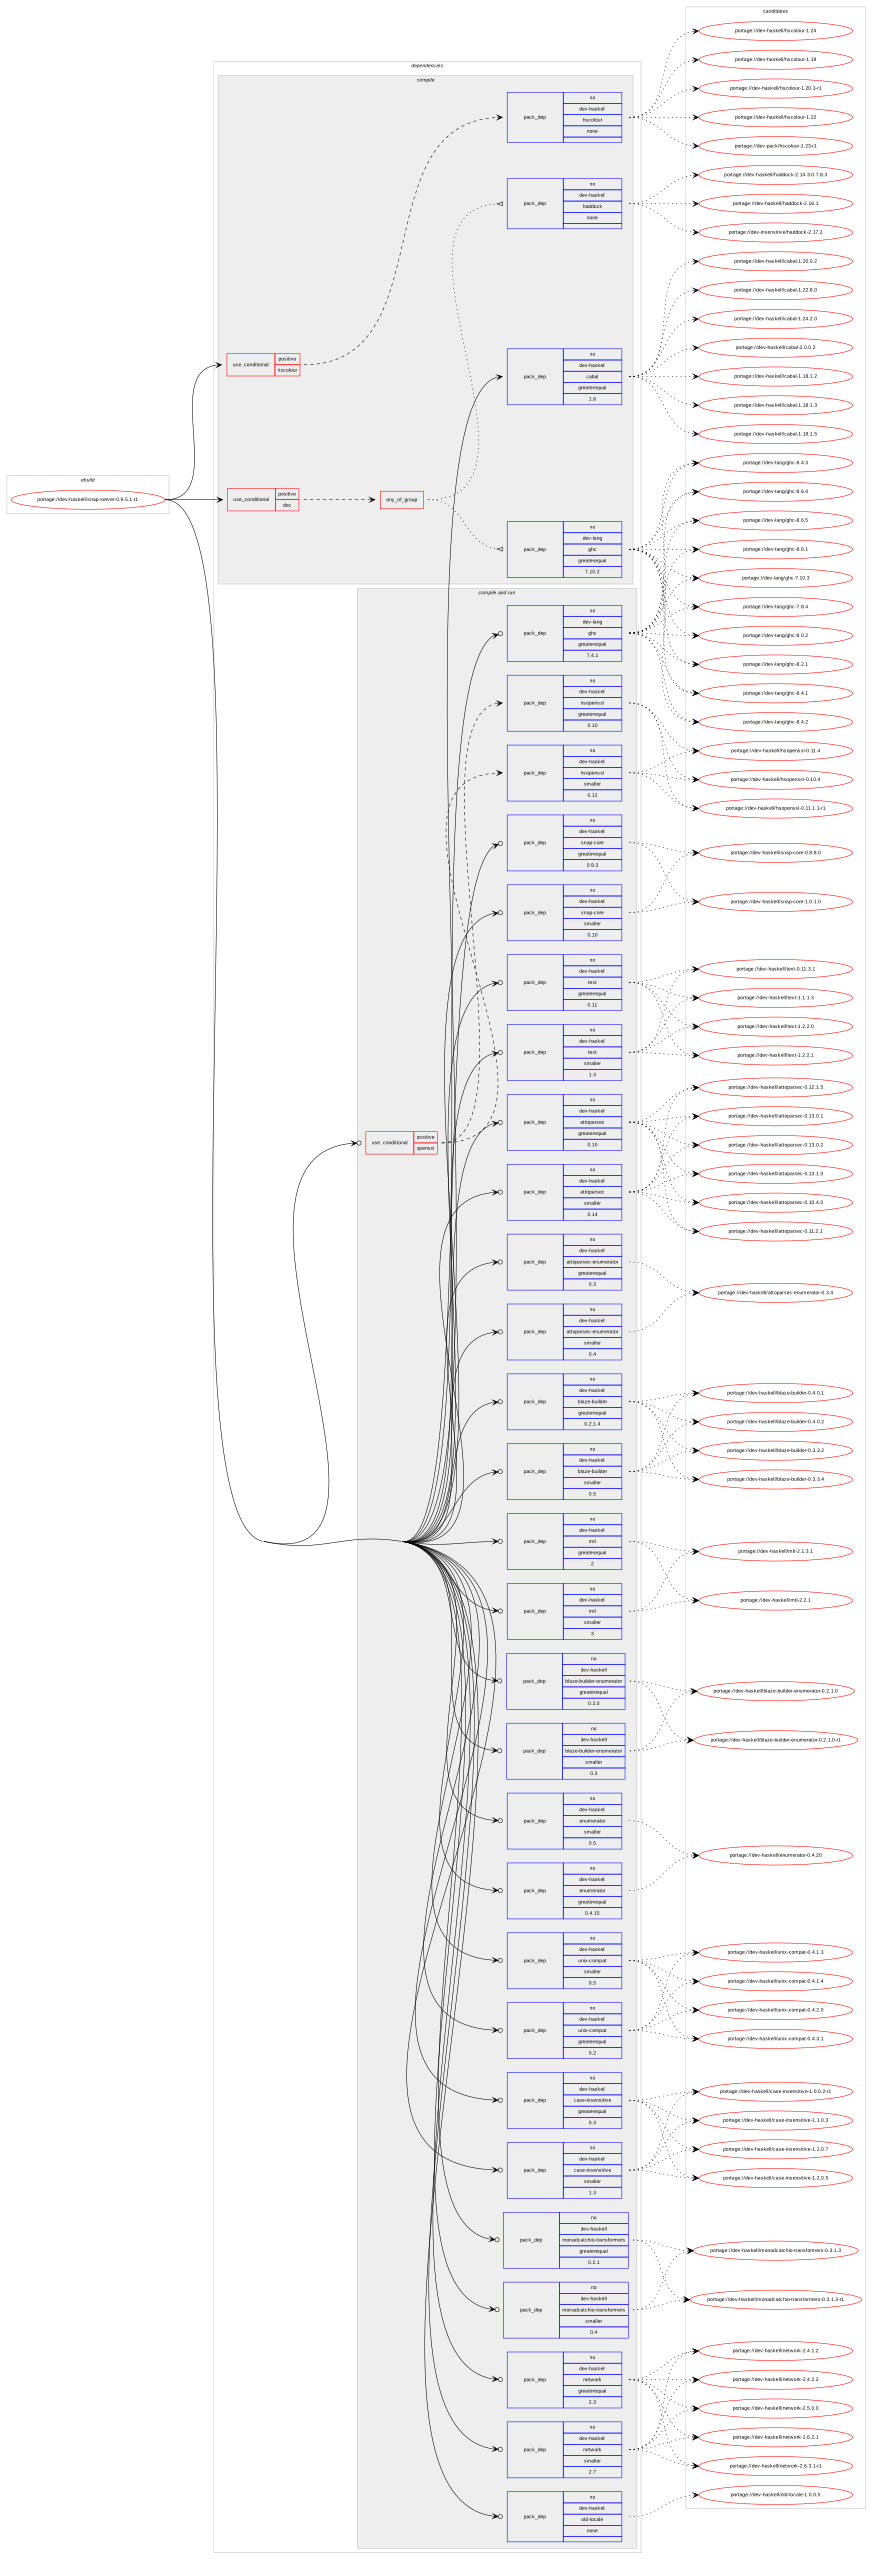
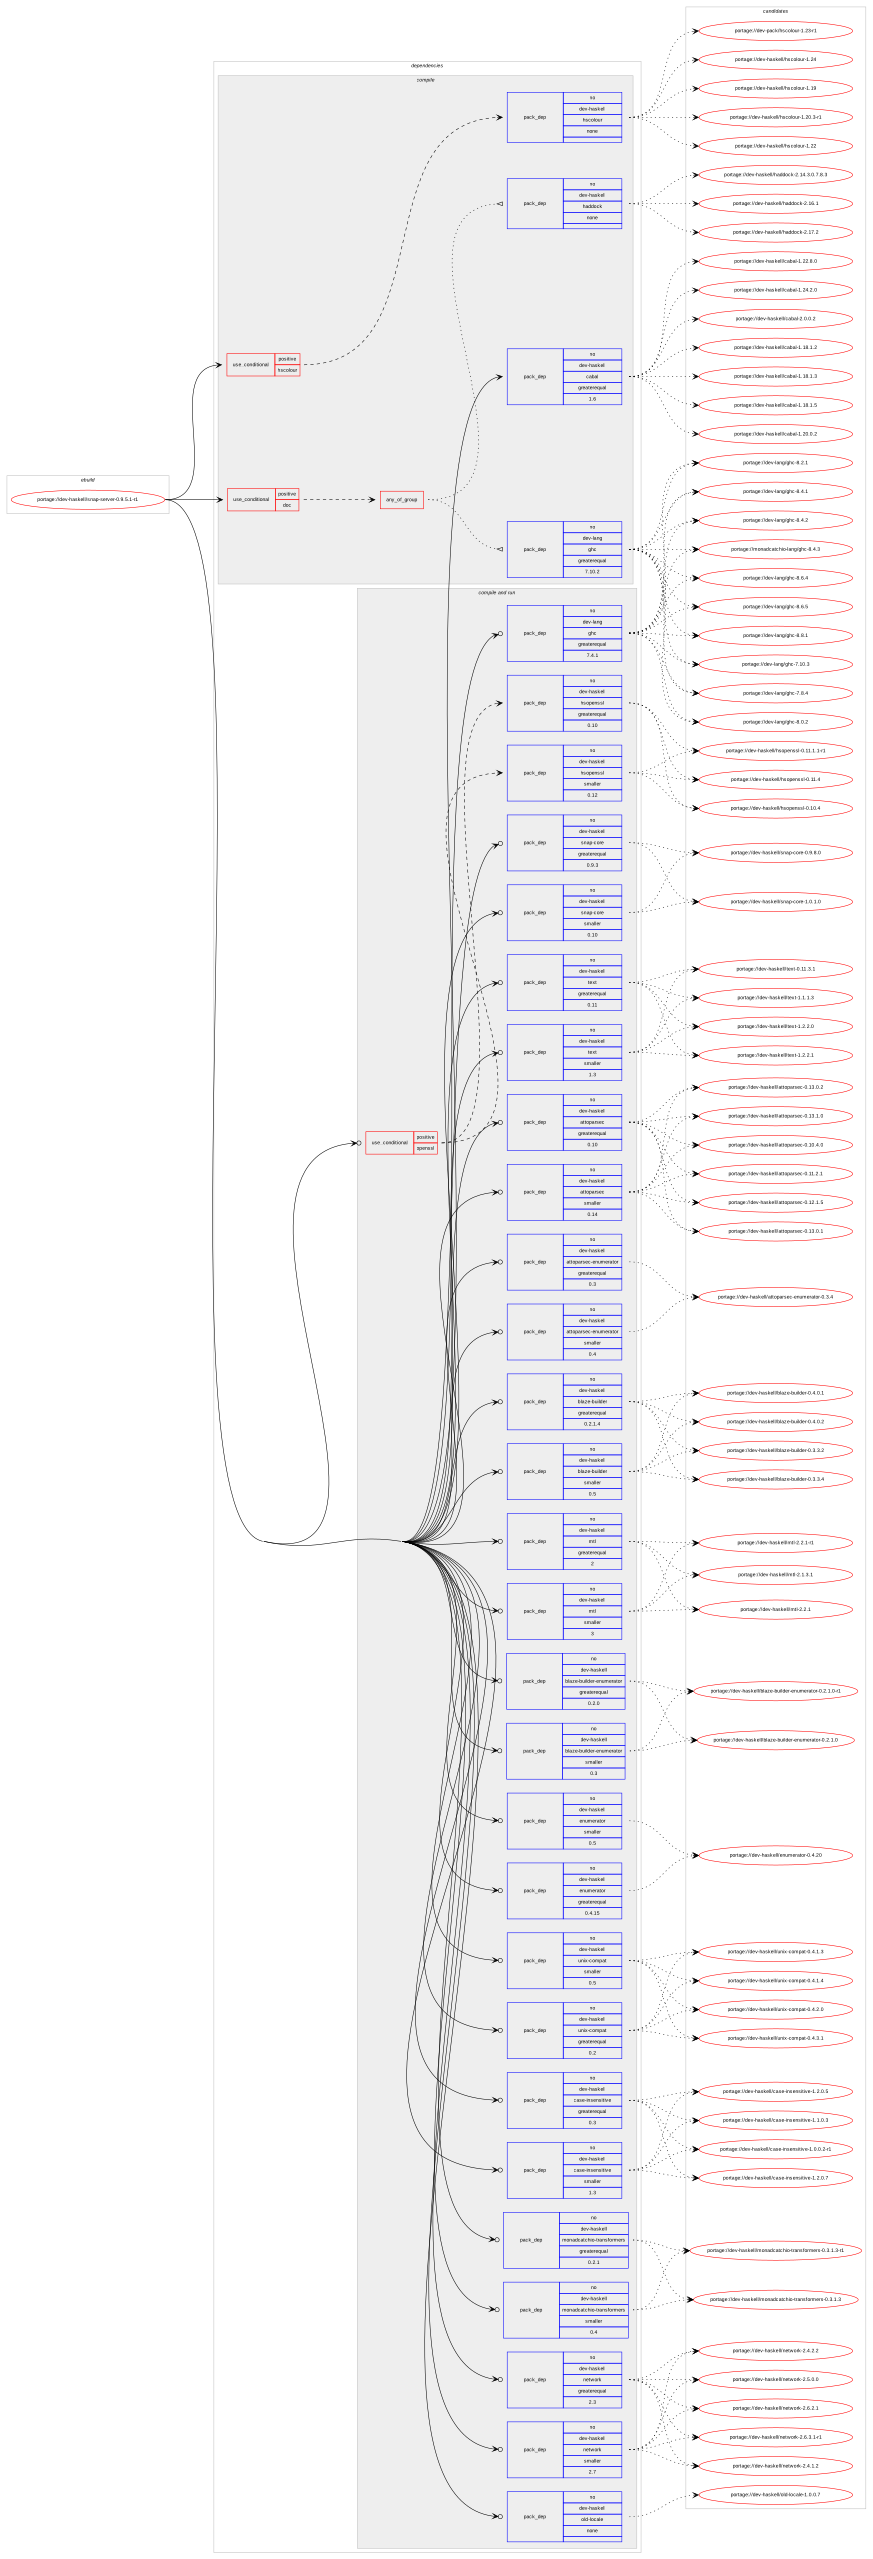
(776, 233) -> (776, 233)
(776, 463) -> (776, 549)
none -> (776, 1543)
(776, 2495) -> (776, 2495)
